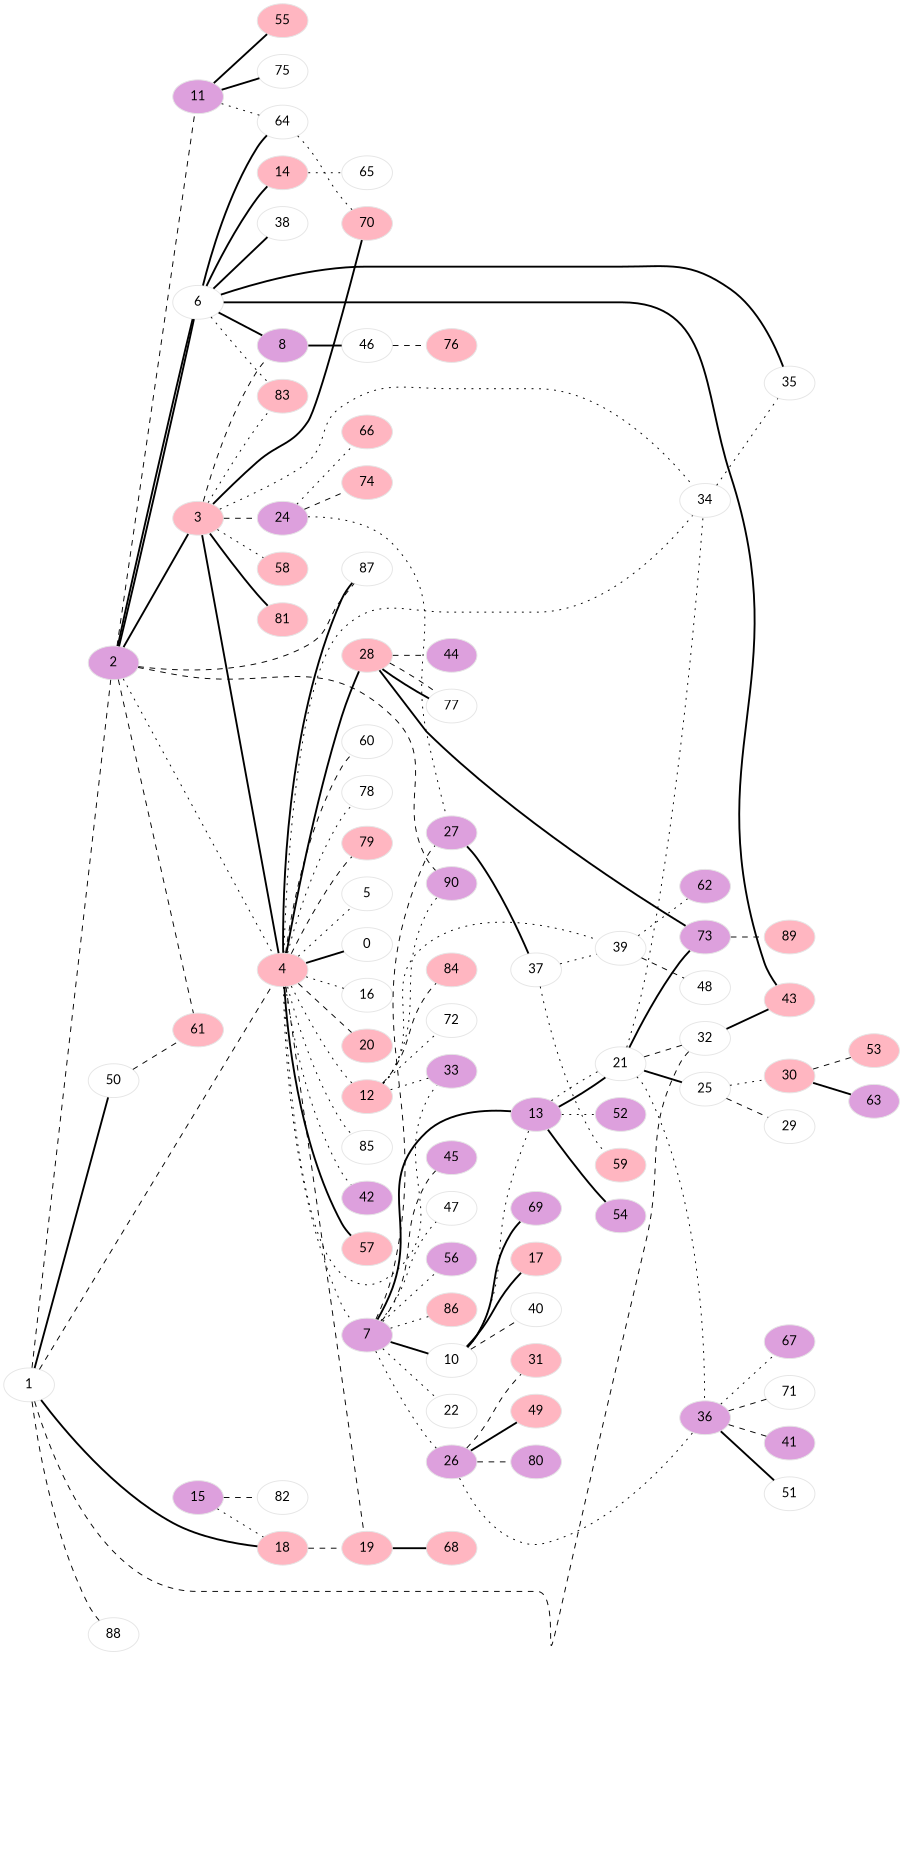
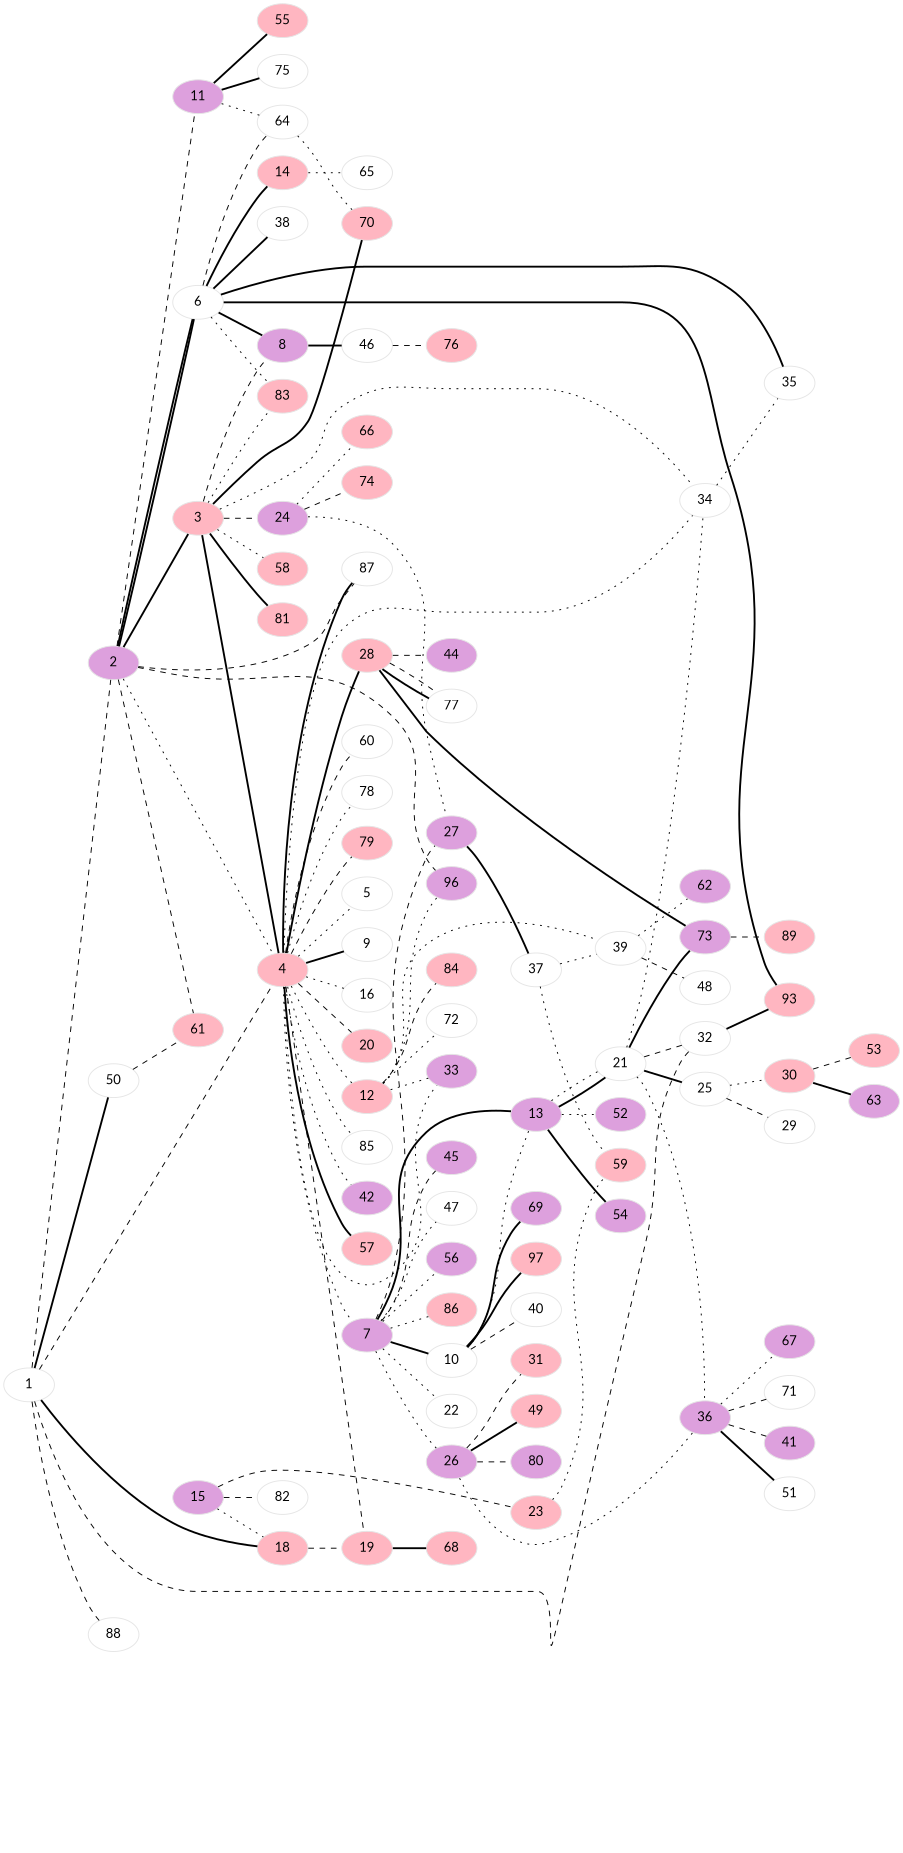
(228, 207) -> (228, 207)
(452, 883) -> (452, 883)
(367, 944) -> (367, 944)
(790, 1000) -> (790, 1000)
(536, 1259) -> (536, 1259)
none -> (536, 1513)
